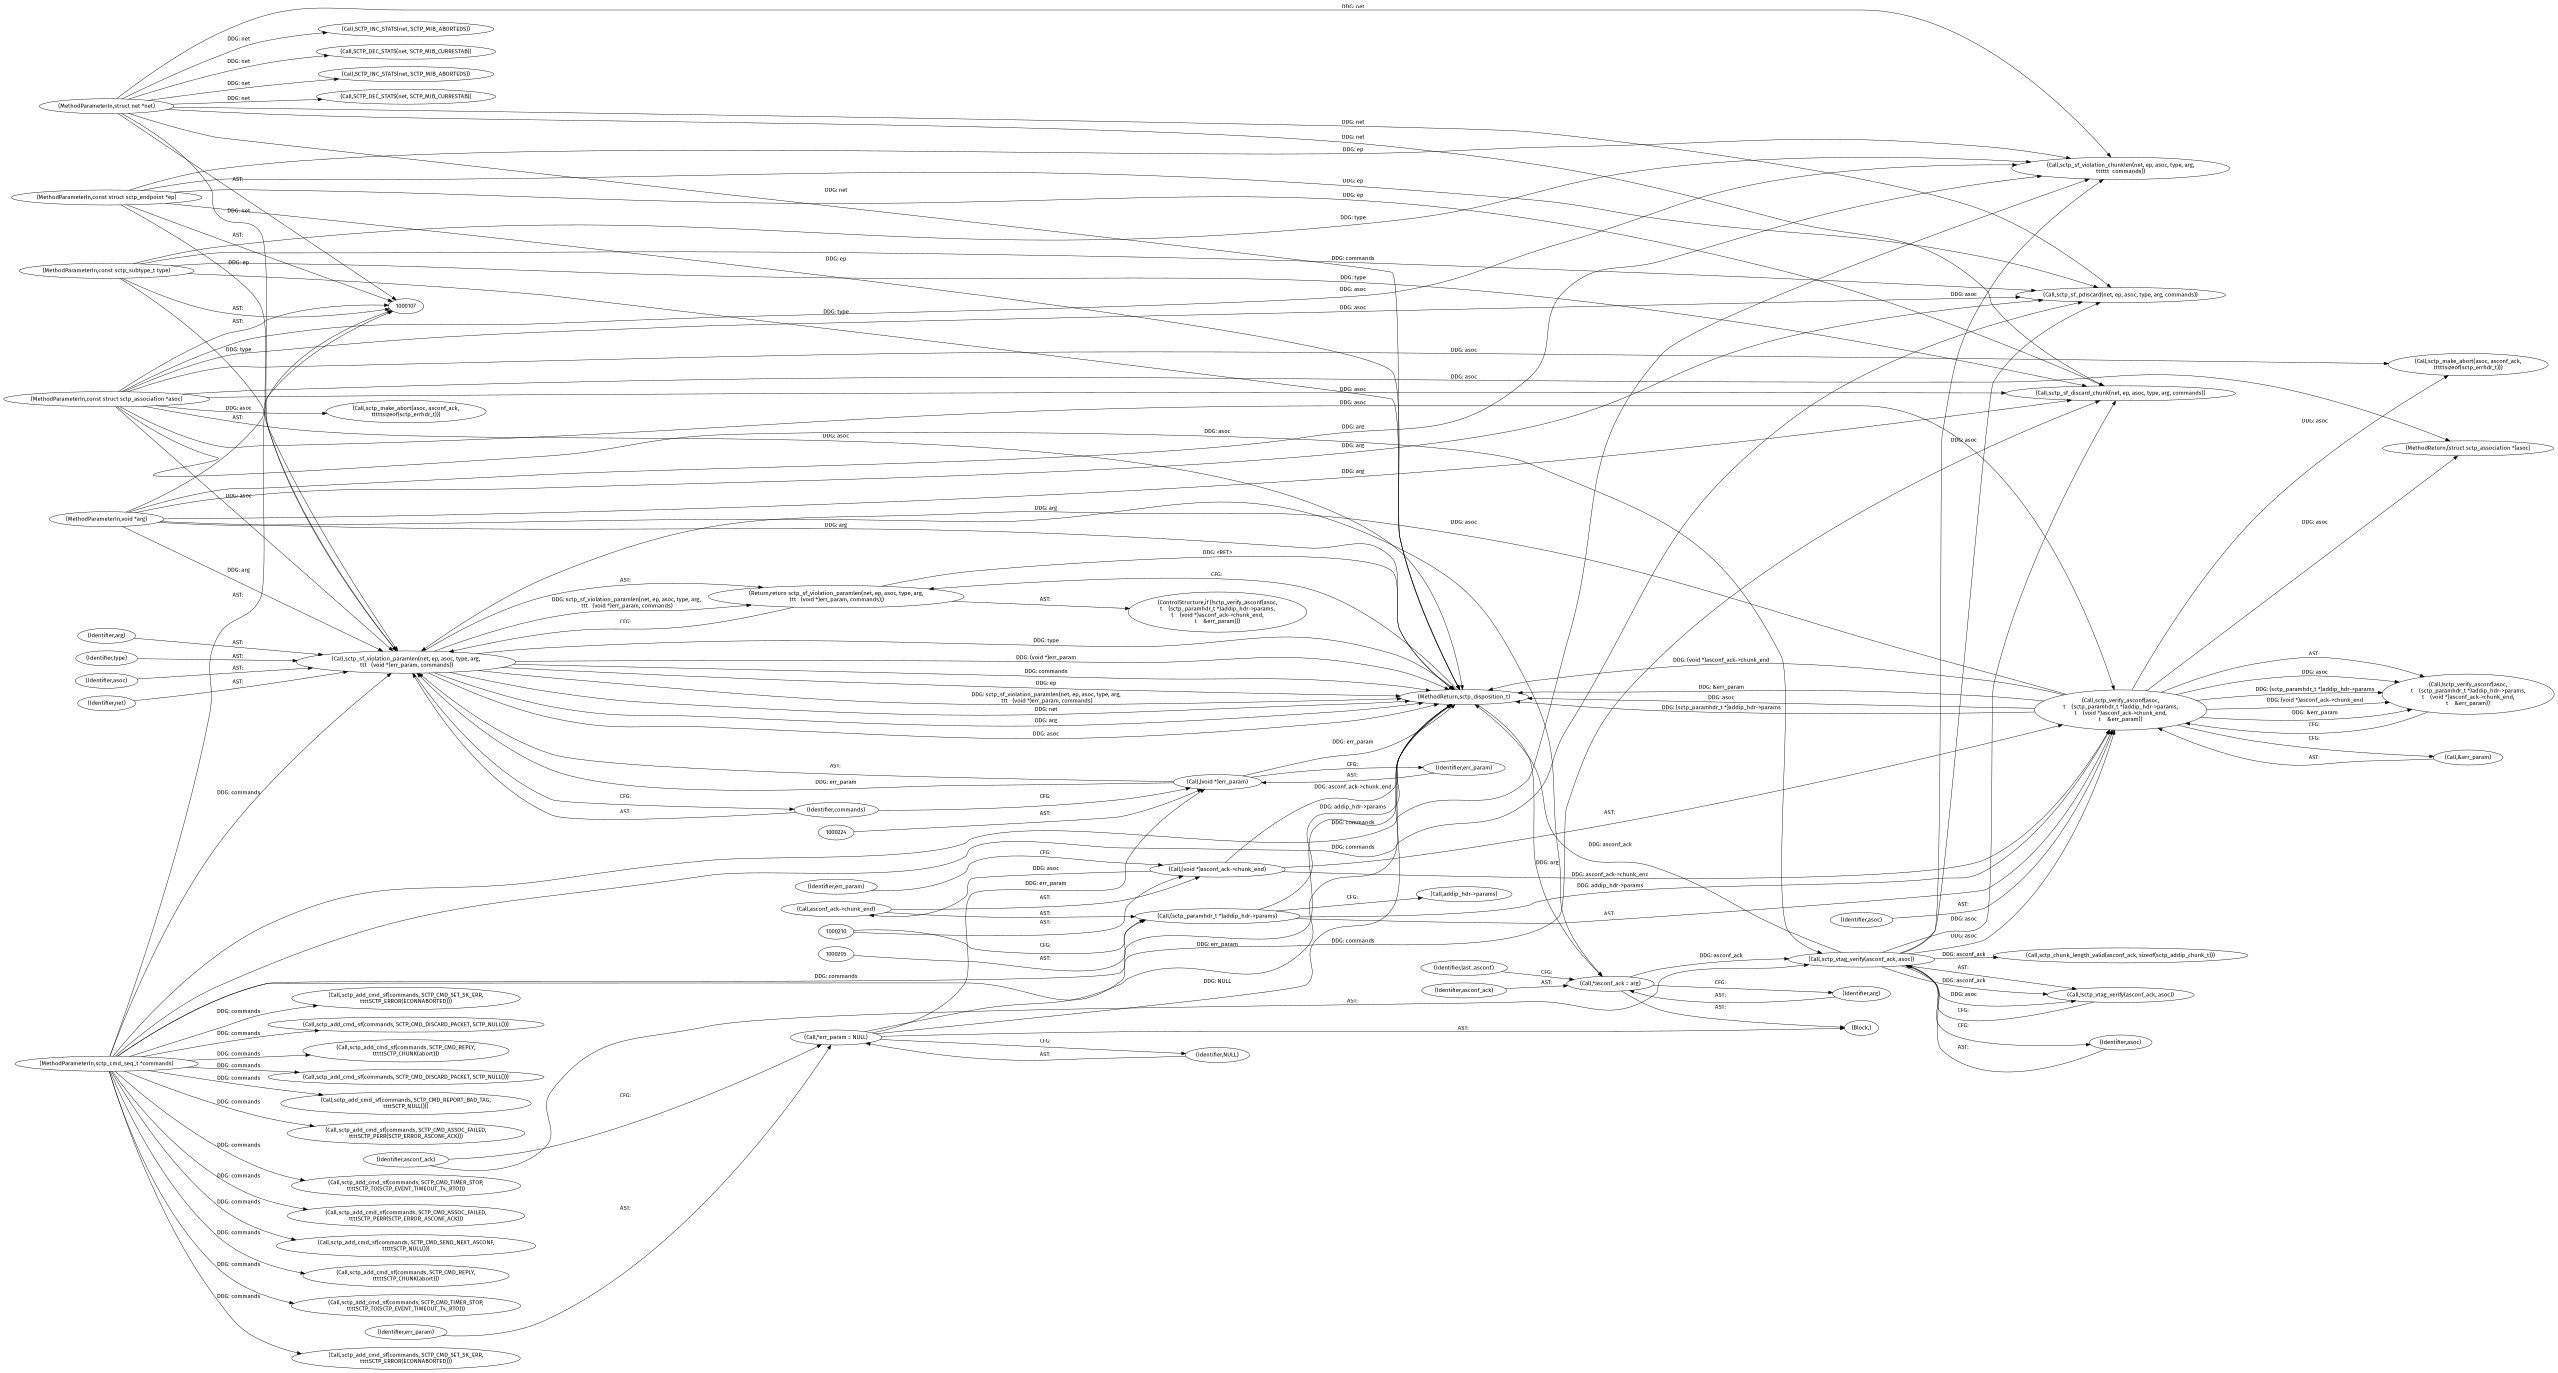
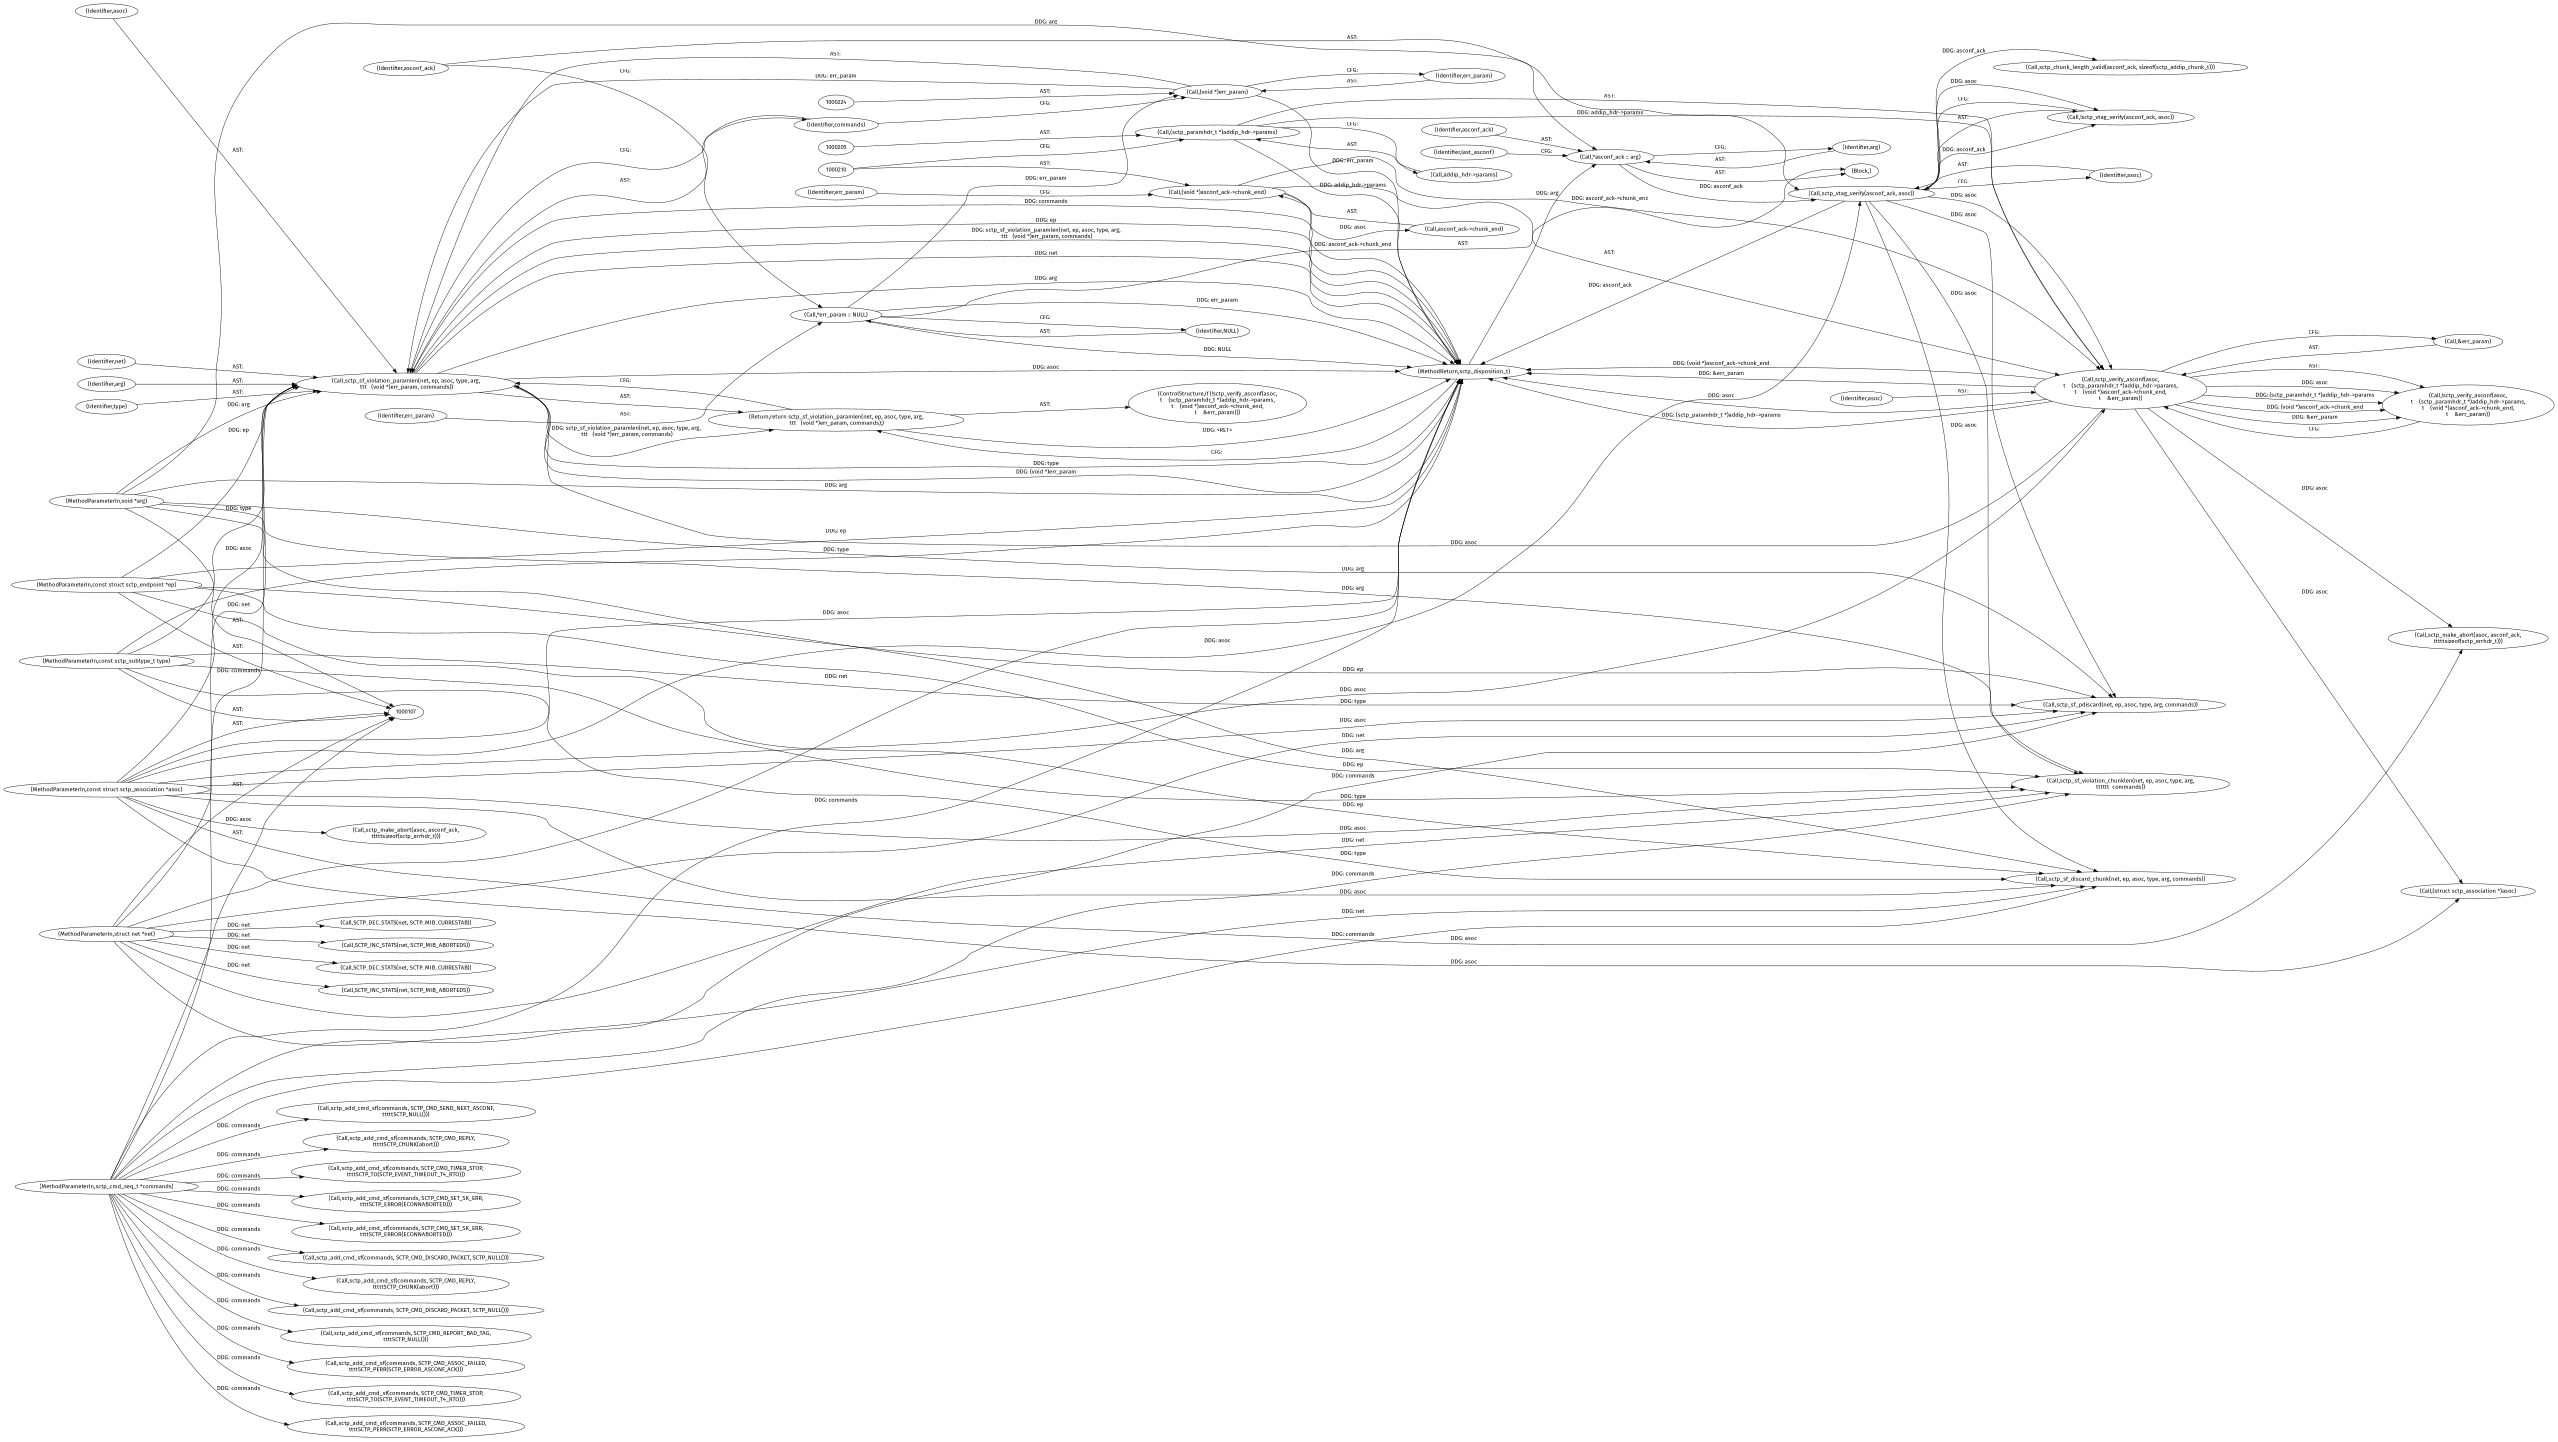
(1353, 259) -> (1353, 701)
(2468, 448) -> (2468, 891)
(1008, 917) -> (1343, 149)
